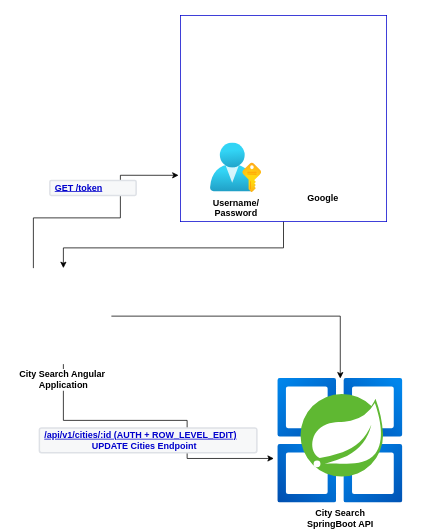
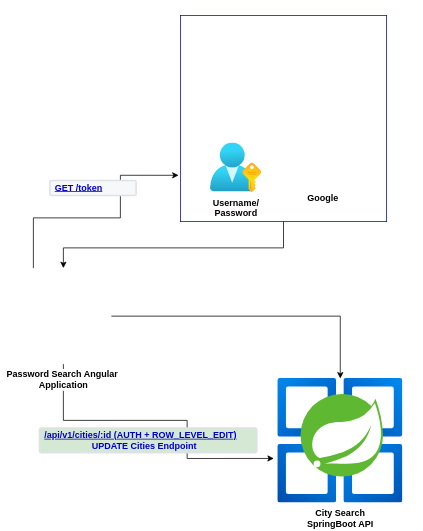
(64, 380) -> (64, 380)
(148, 440) -> (148, 440)
